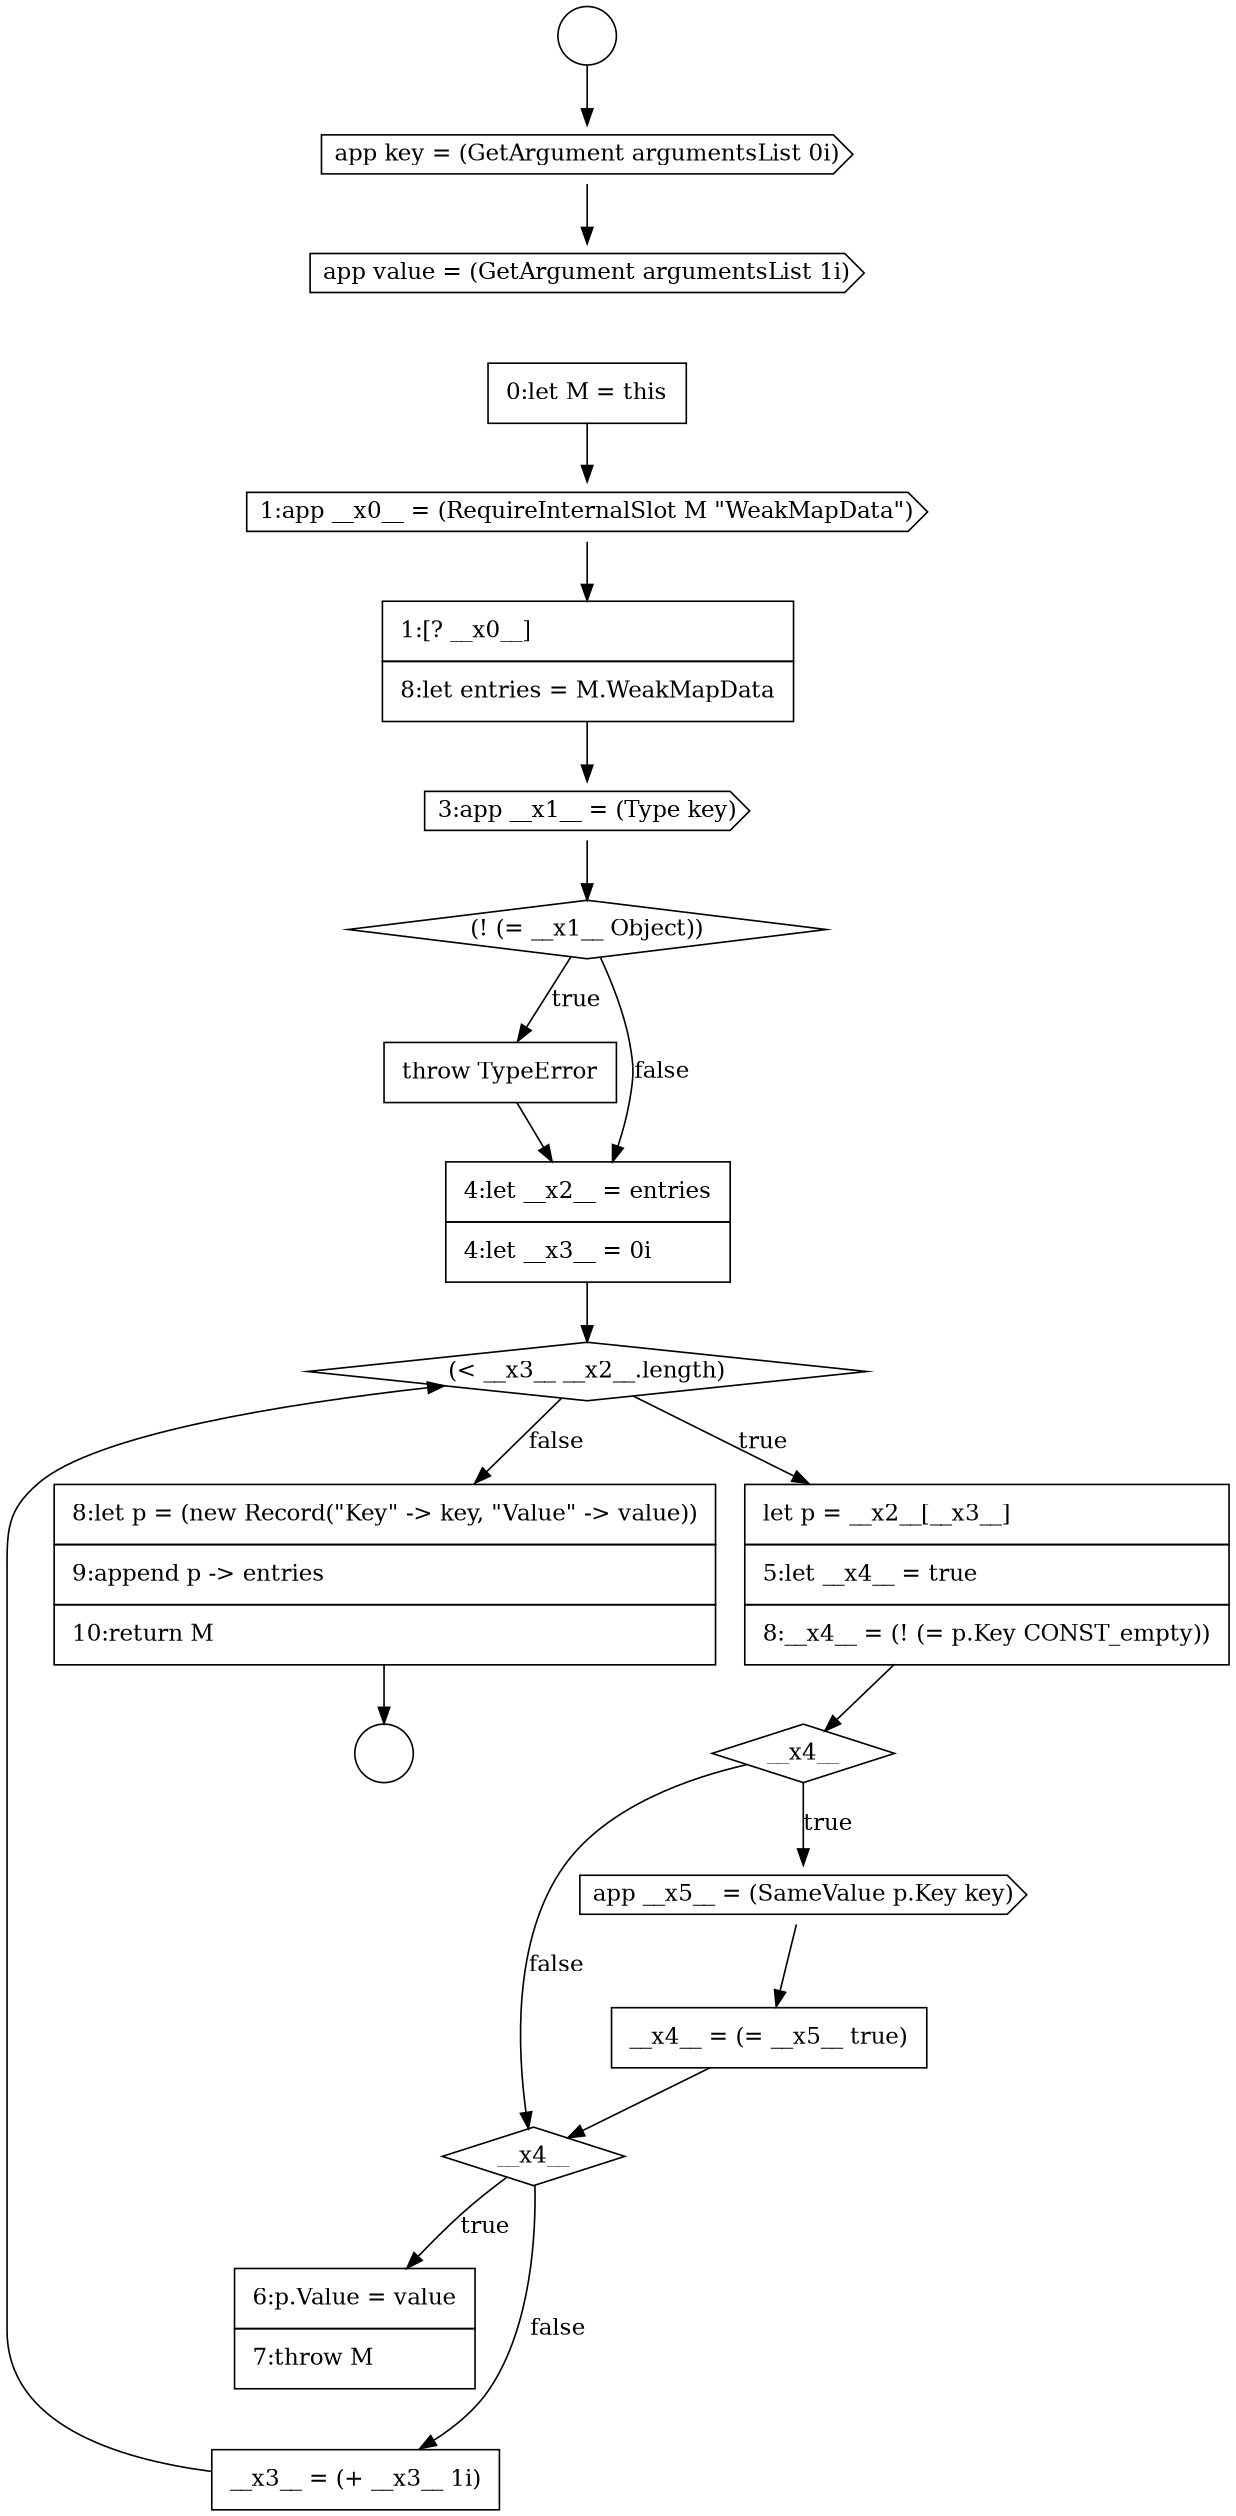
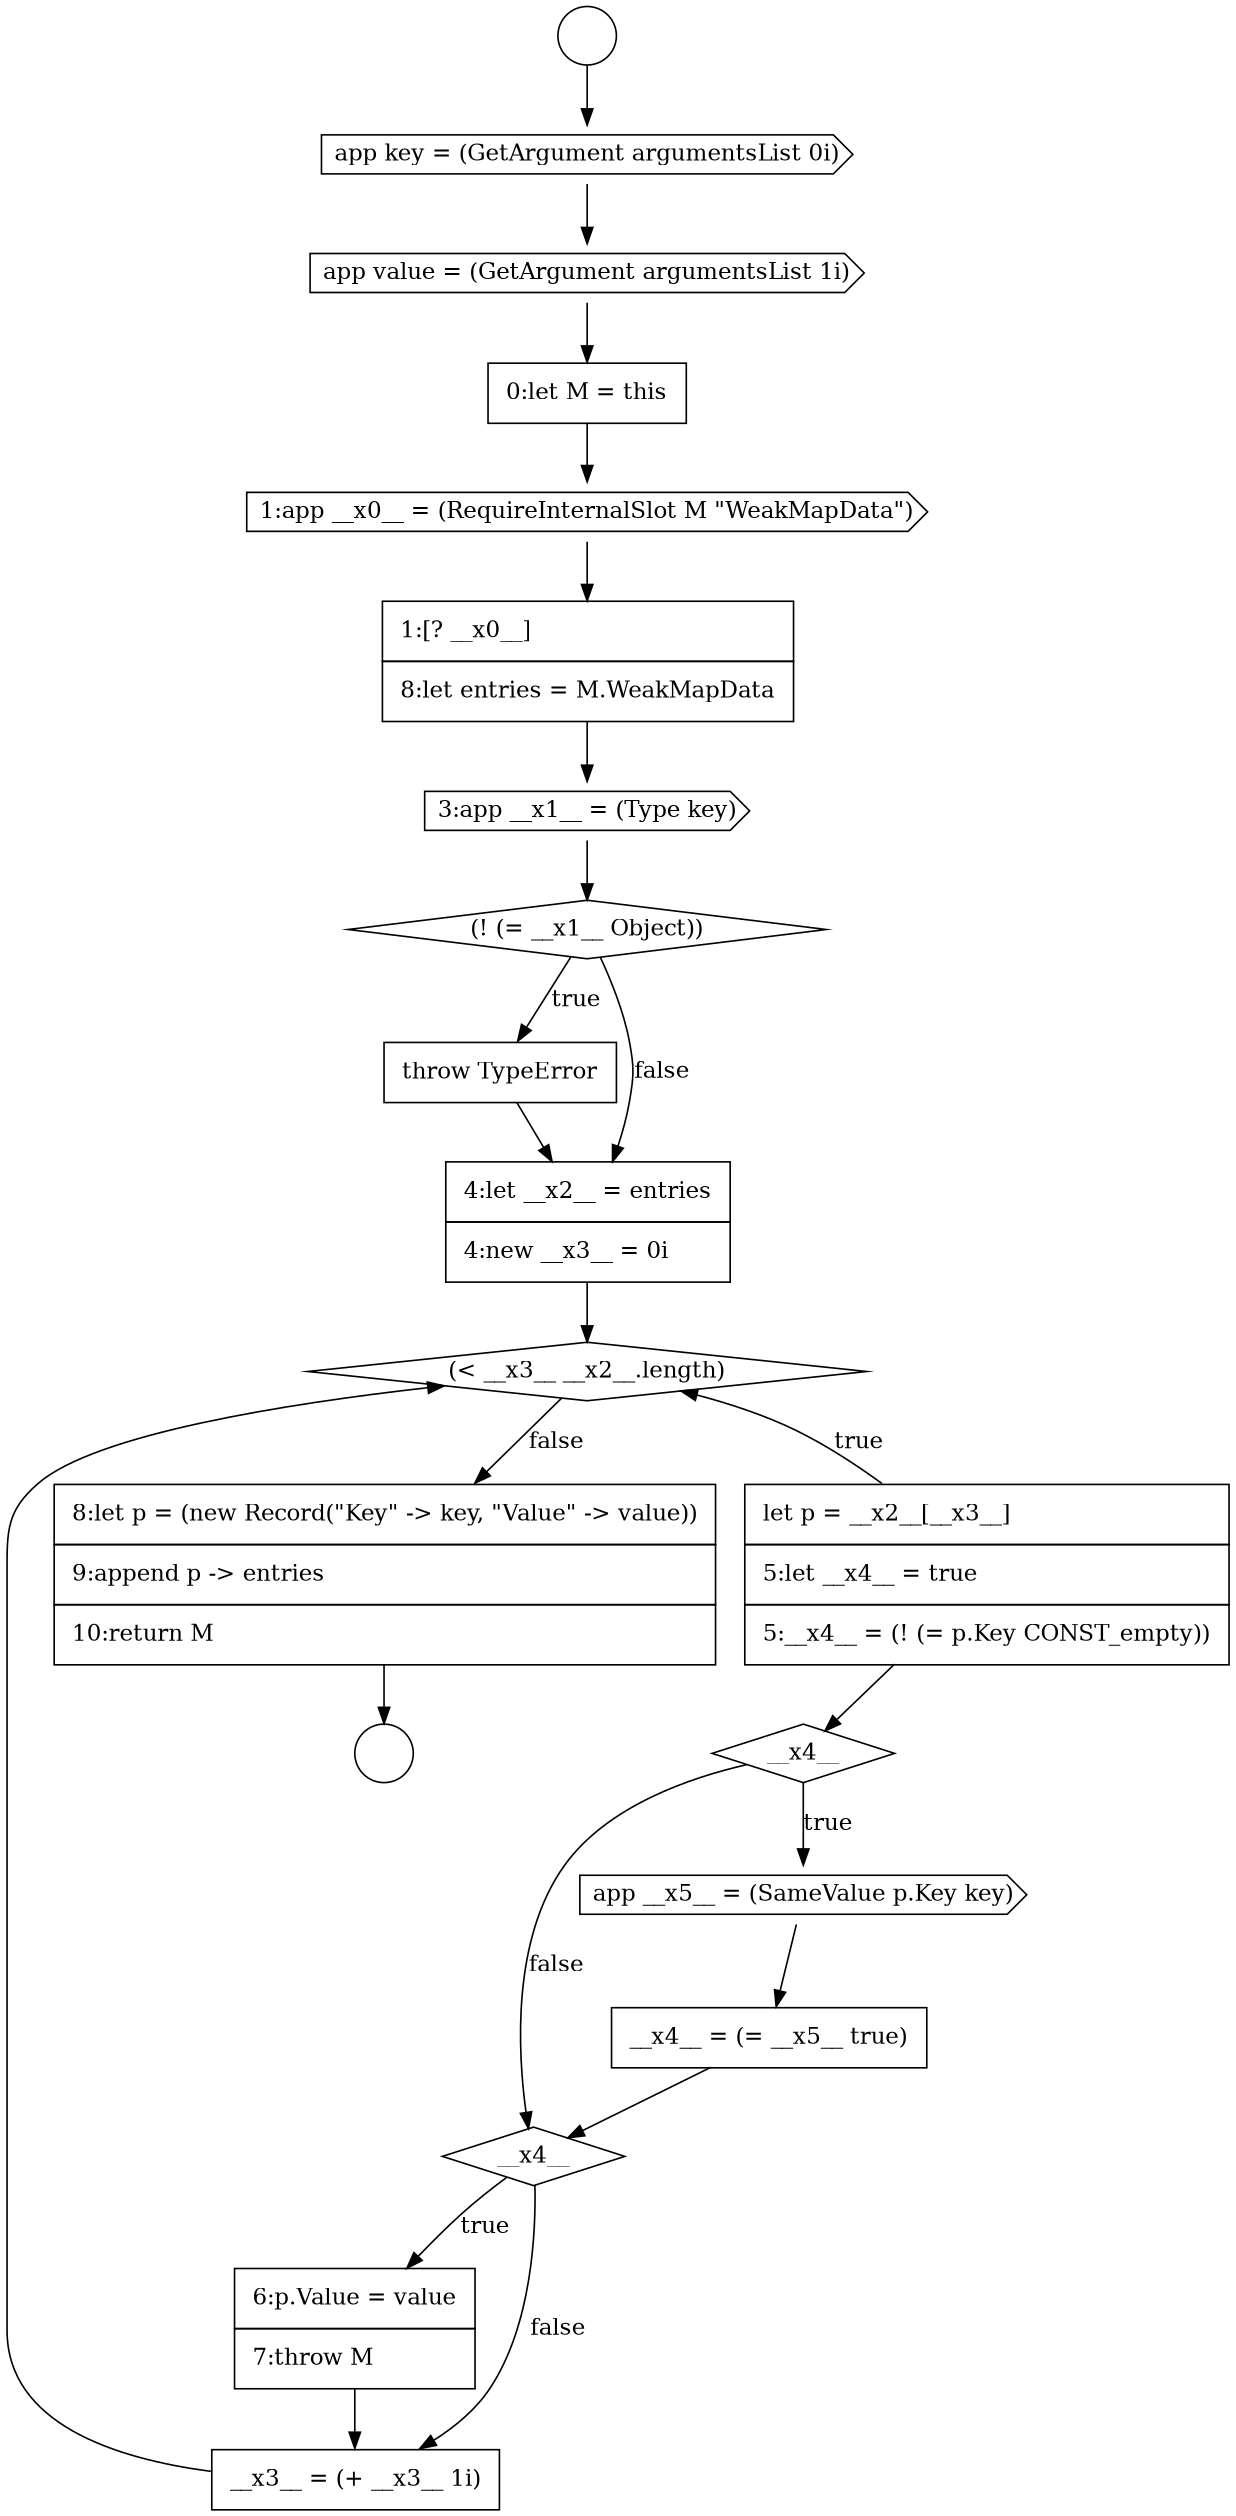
none -> (587, 324)
(558, 1251) -> (567, 1251)
(713, 1436) -> (794, 1429)
(987, 1634) -> (987, 1634)
none -> (355, 2410)
